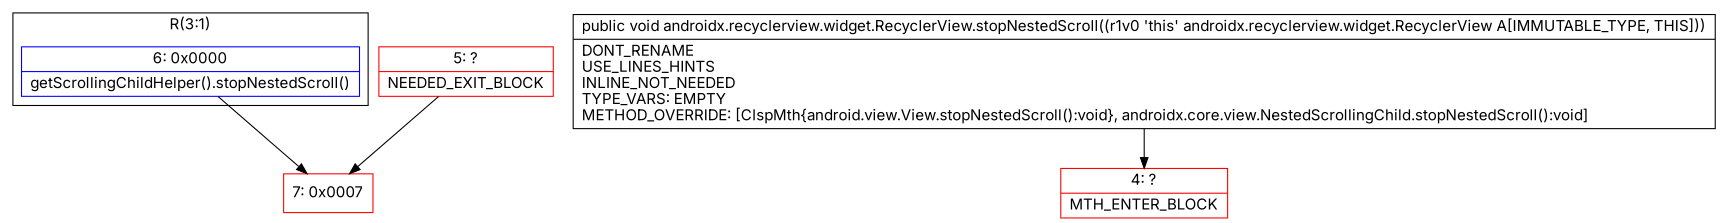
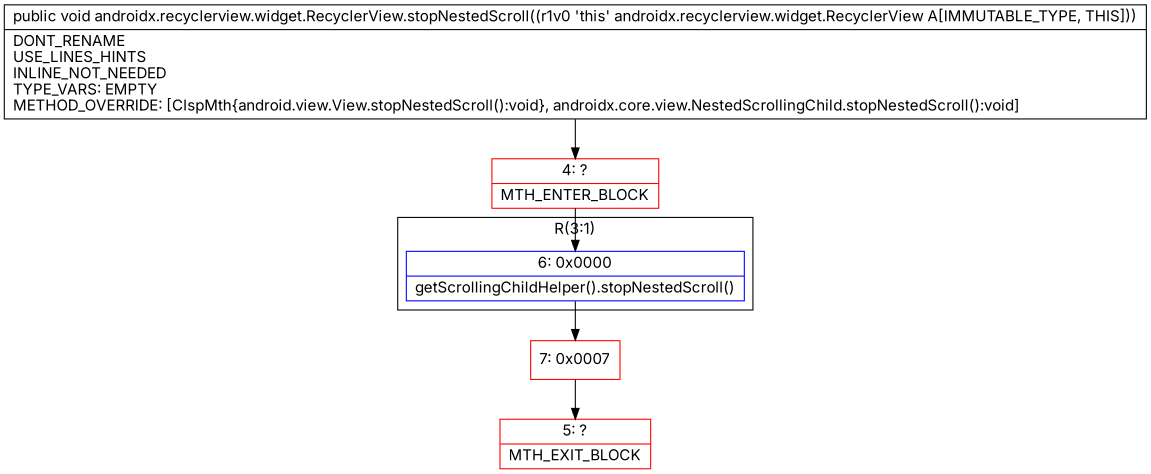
(466, 83) -> (575, 456)
(398, 132) -> (575, 394)
none -> (575, 224)
